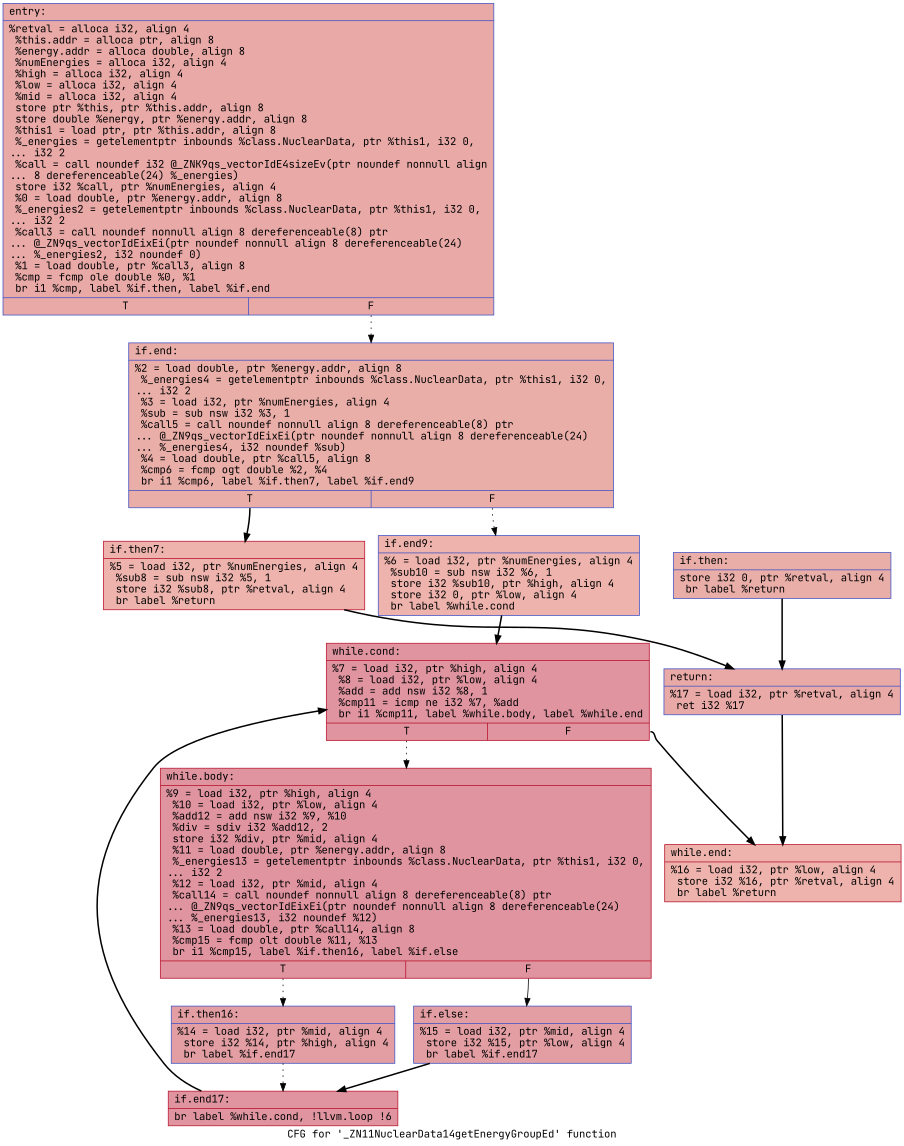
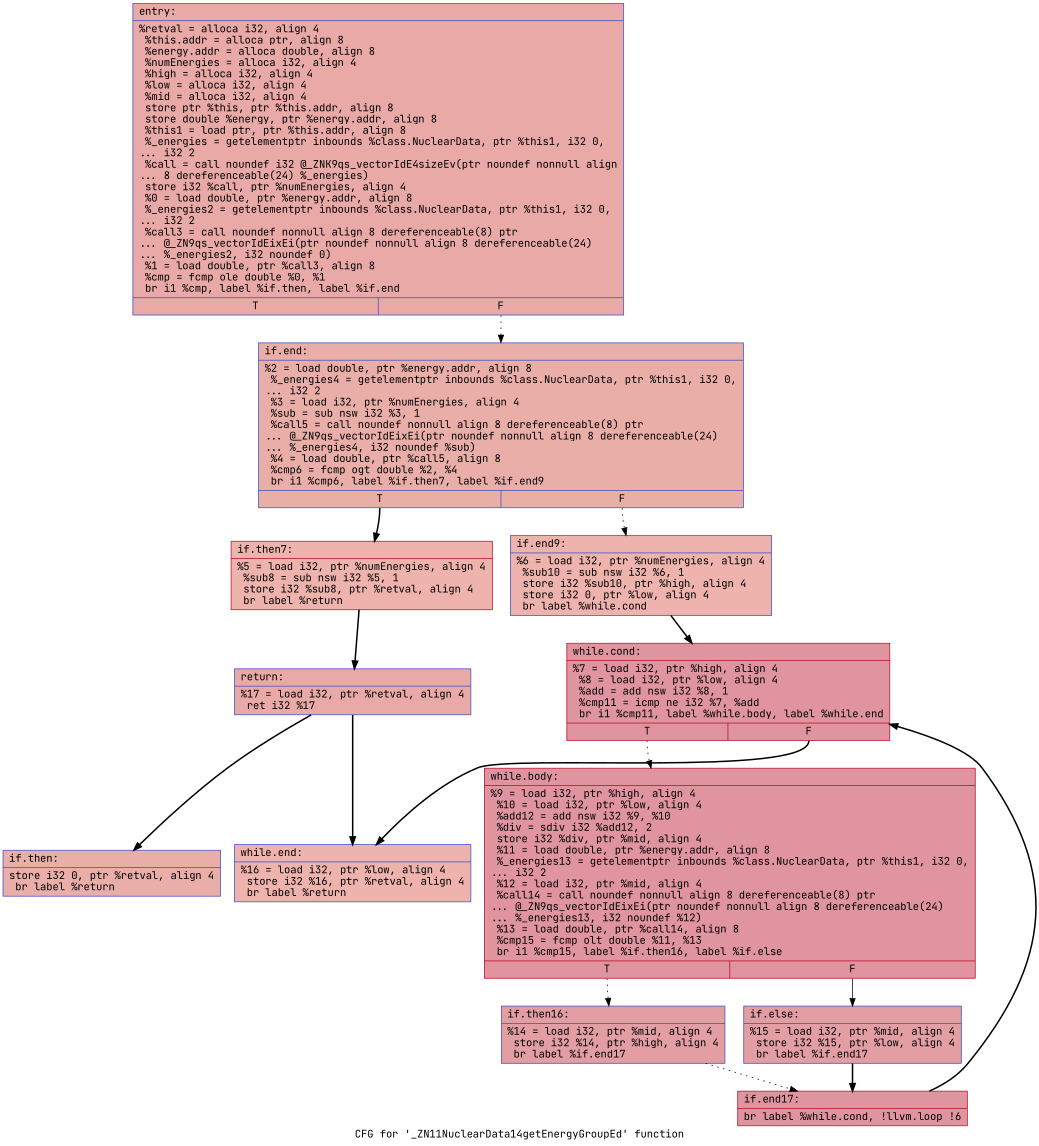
(782, 630) -> (221, 773)
(783, 873) -> (353, 873)
